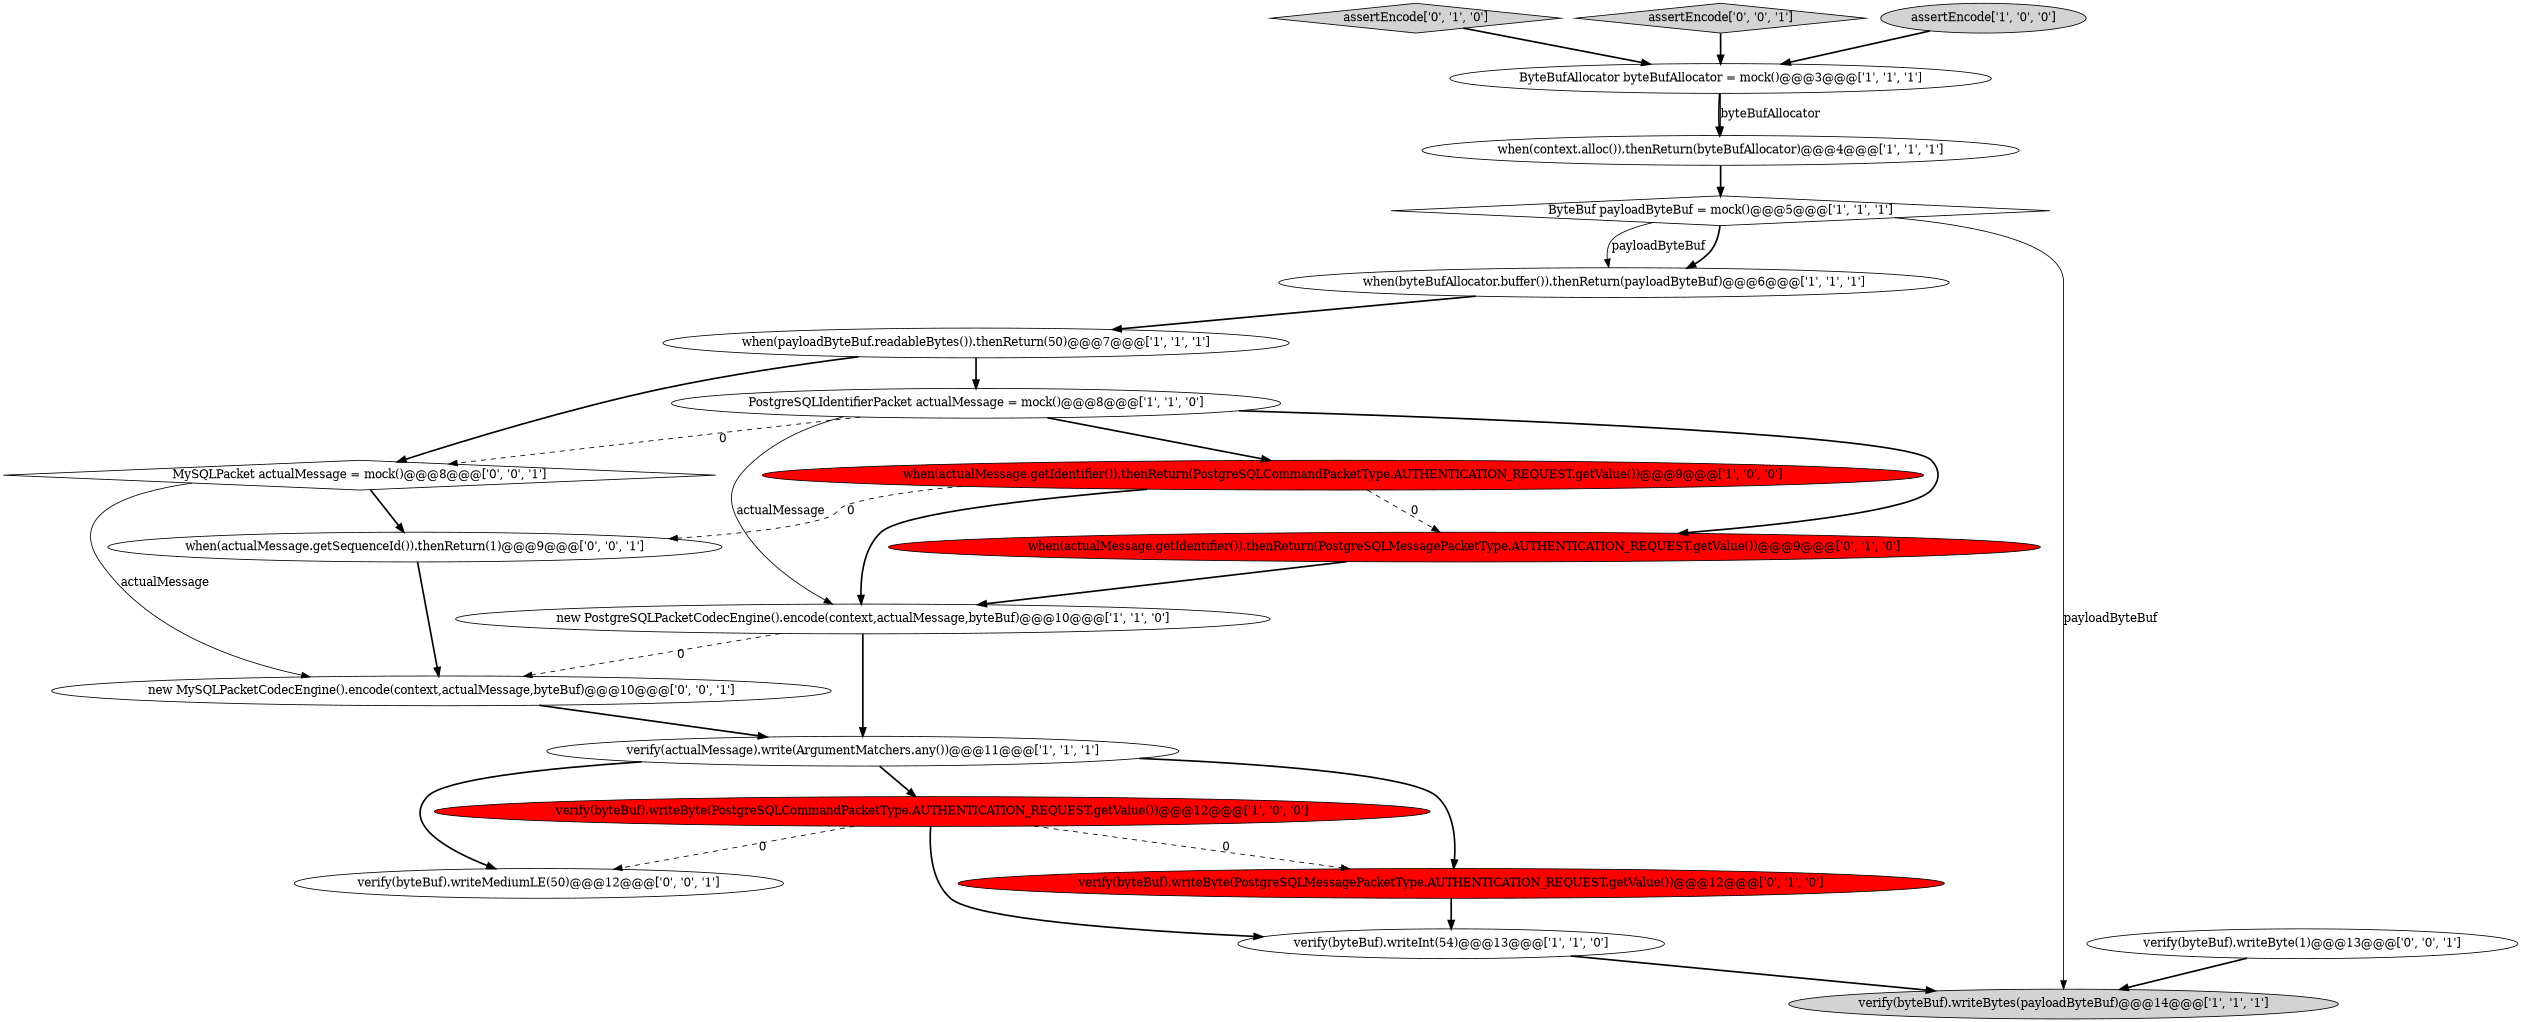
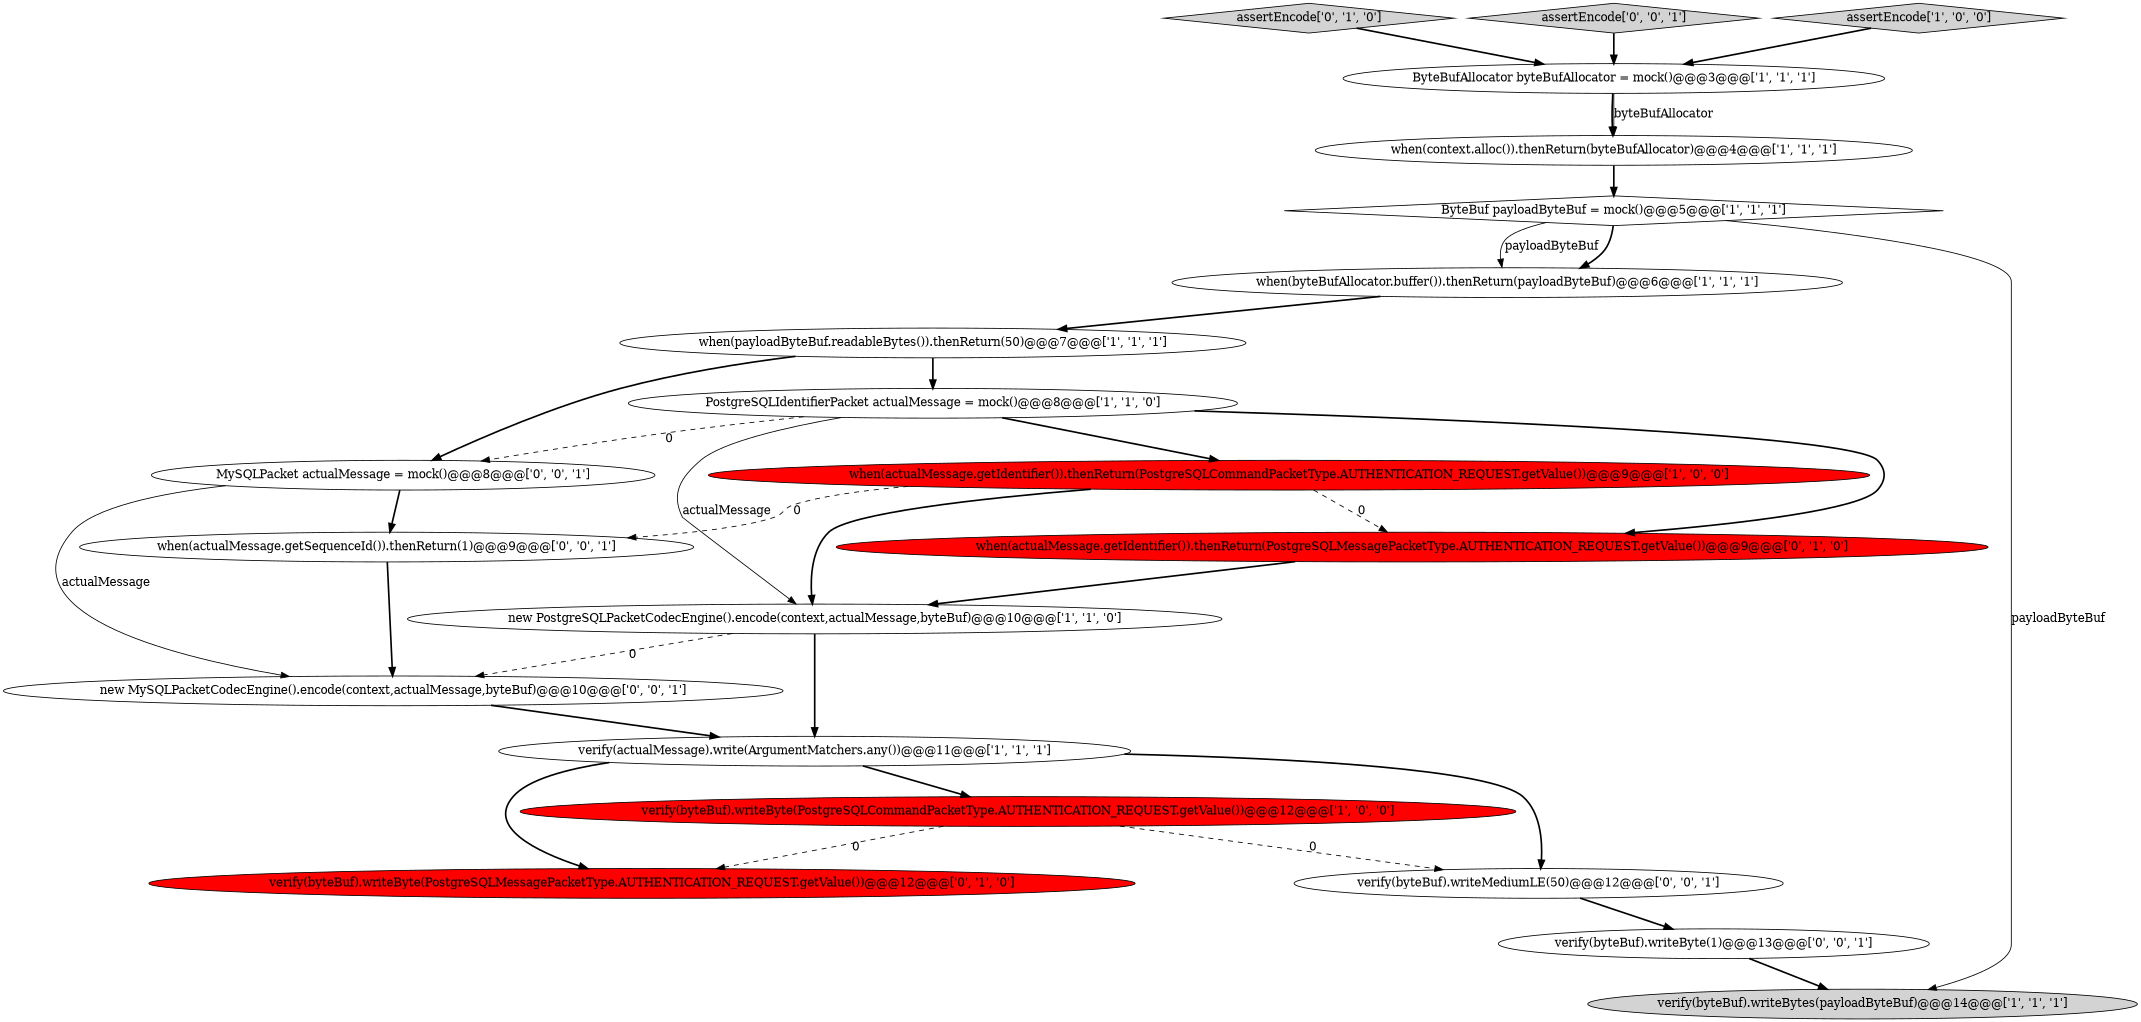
(1983, 18) -> (1919, 18)
(360, 475) -> (403, 475)
none -> (1622, 912)
(1451, 944) -> none
